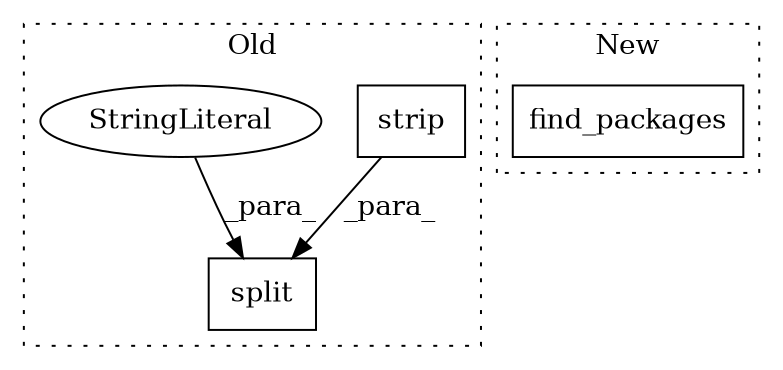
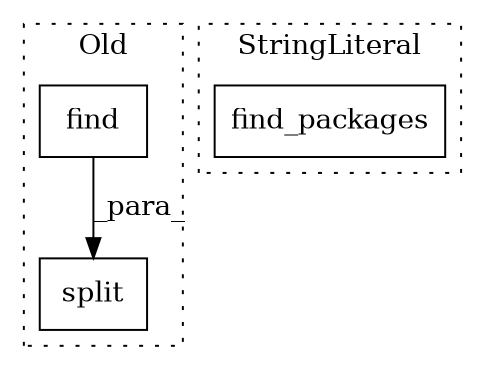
(628, 47) -> (330, 47)
(181, 121) -> none
(411, 121) -> (93, 121)
